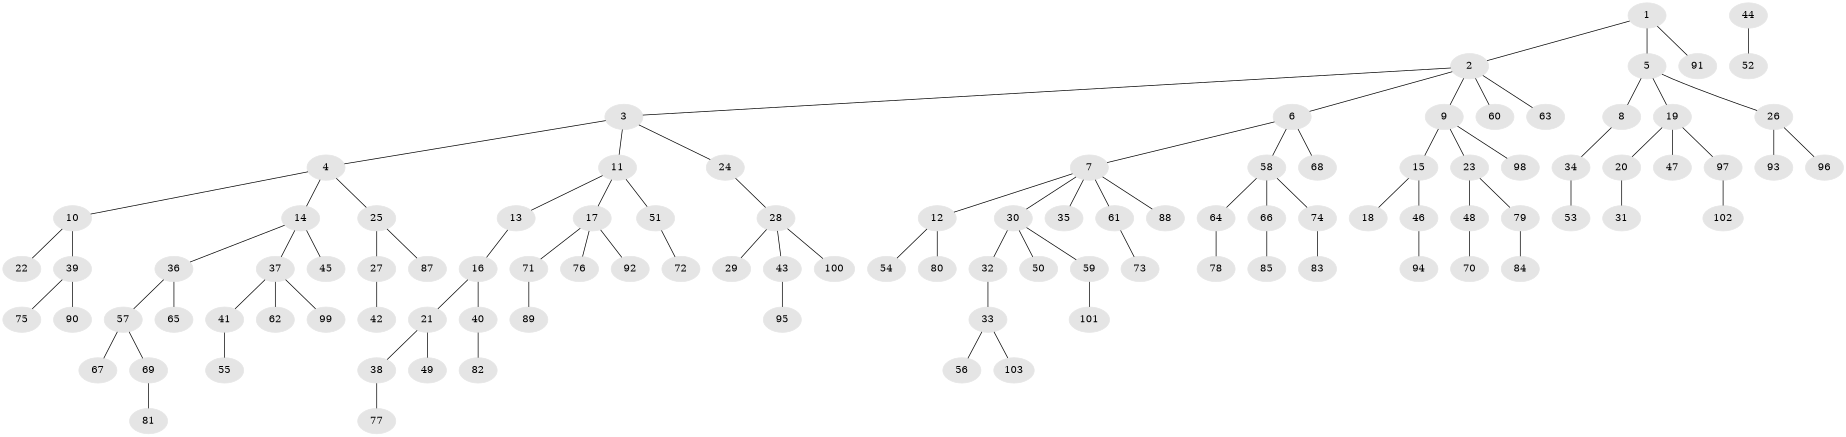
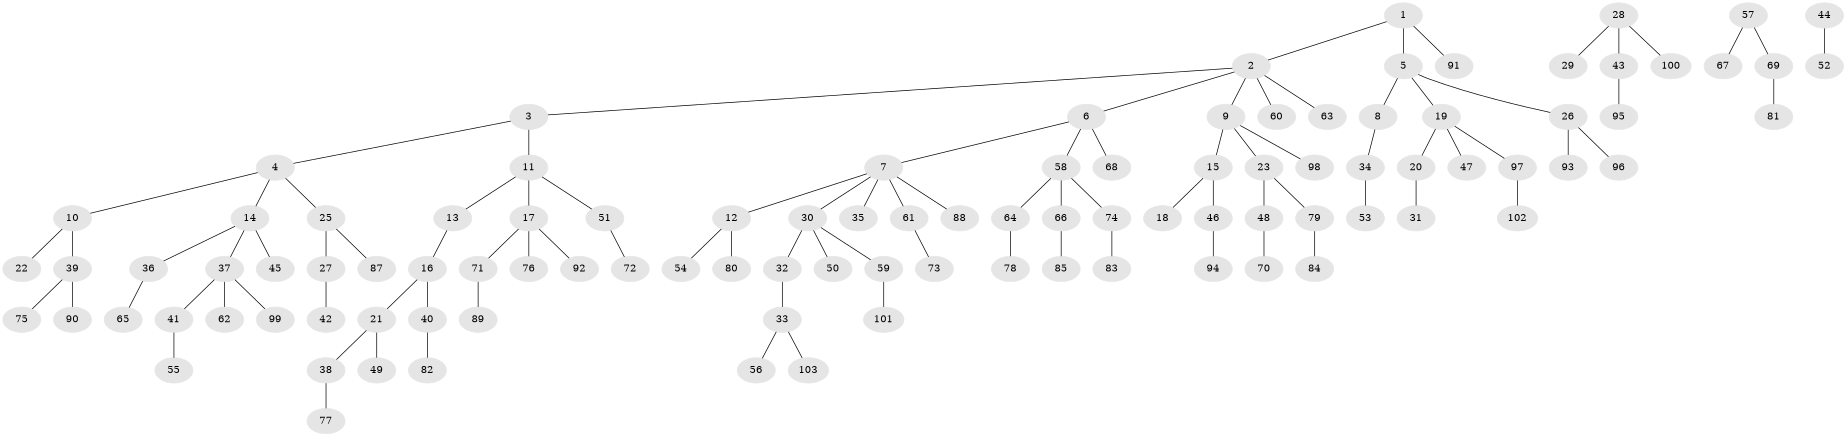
(725, 168) -> none
(149, 294) -> none
